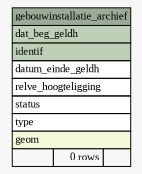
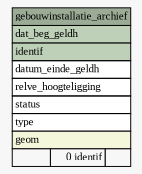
(85, 157) -> (84, 157)
